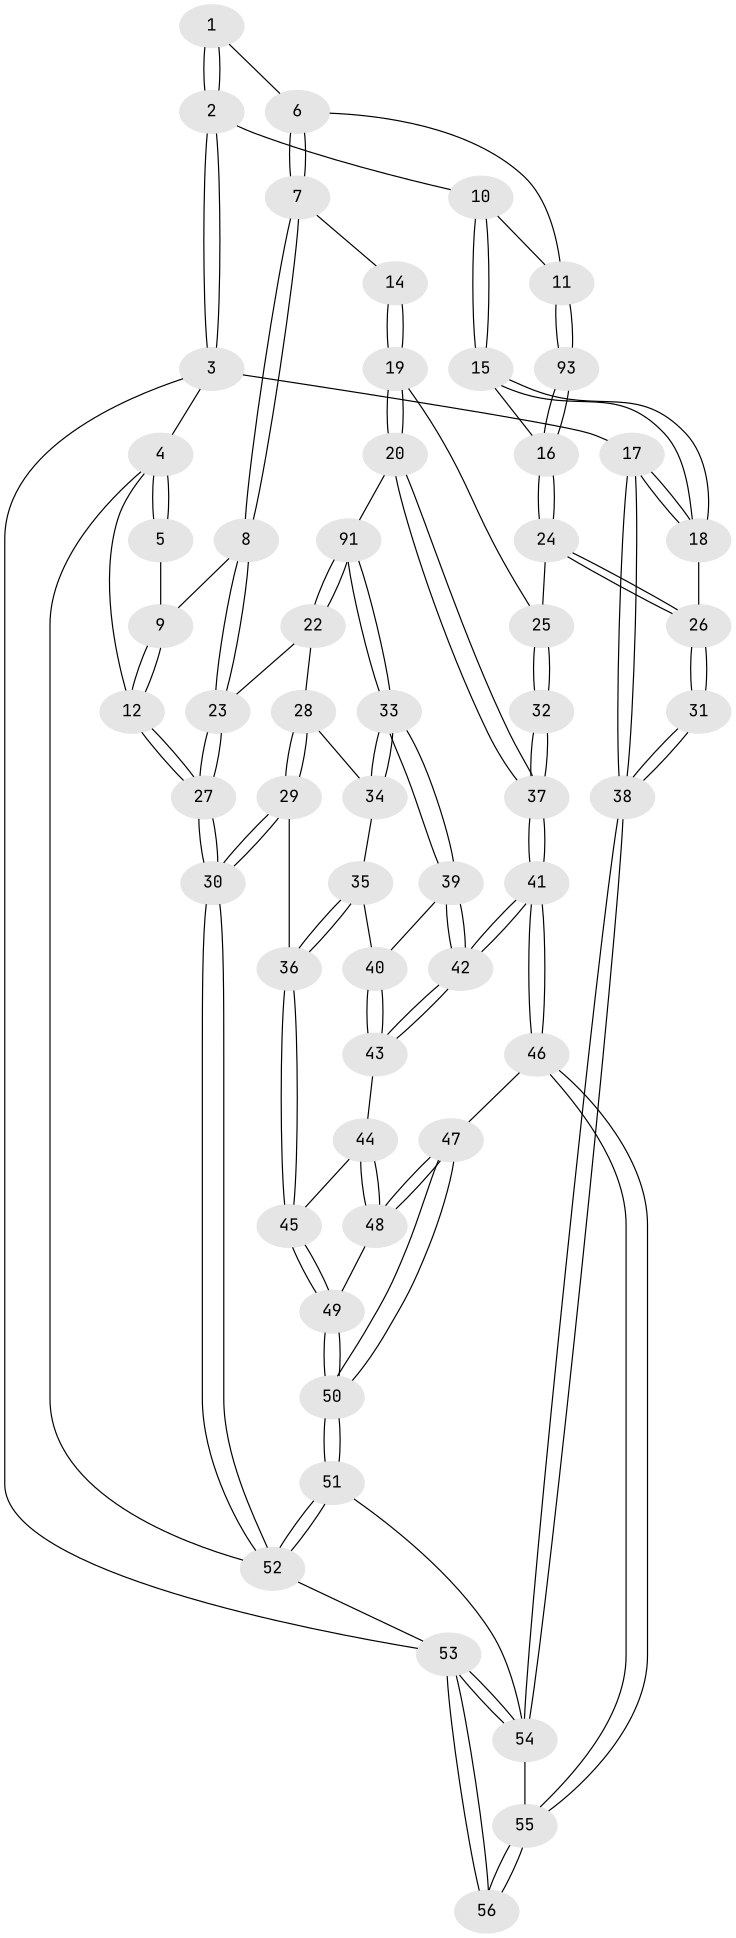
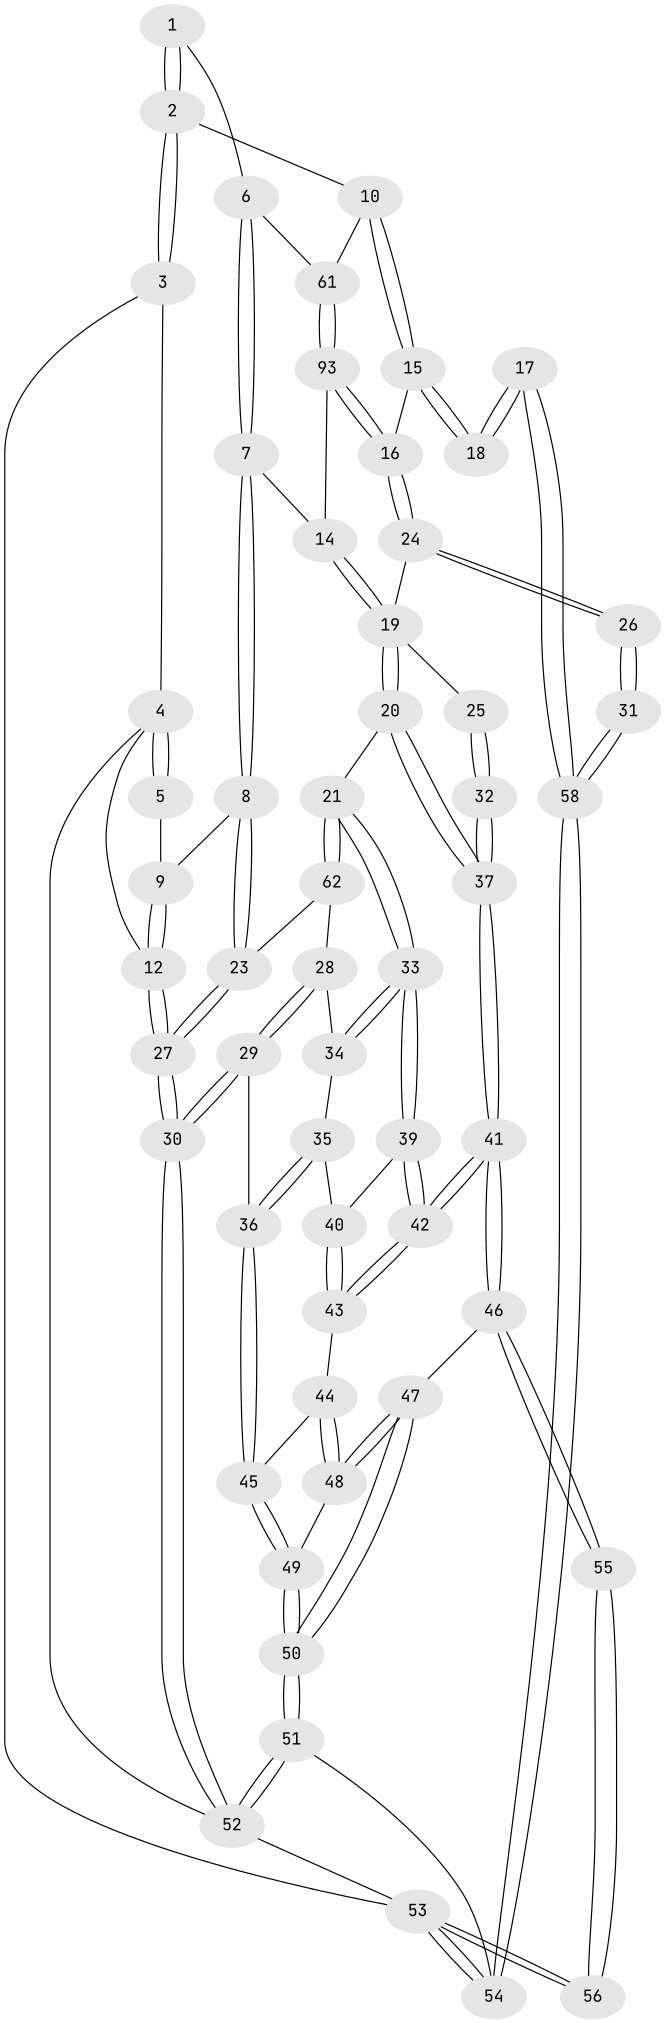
(562, 283) -> (327, 283)
(435, 405) -> none
none -> (326, 455)
(349, 540) -> (332, 797)
(544, 583) -> (401, 583)
(699, 583) -> none
(313, 626) -> (332, 883)
(623, 797) -> (570, 797)
(525, 1783) -> none
